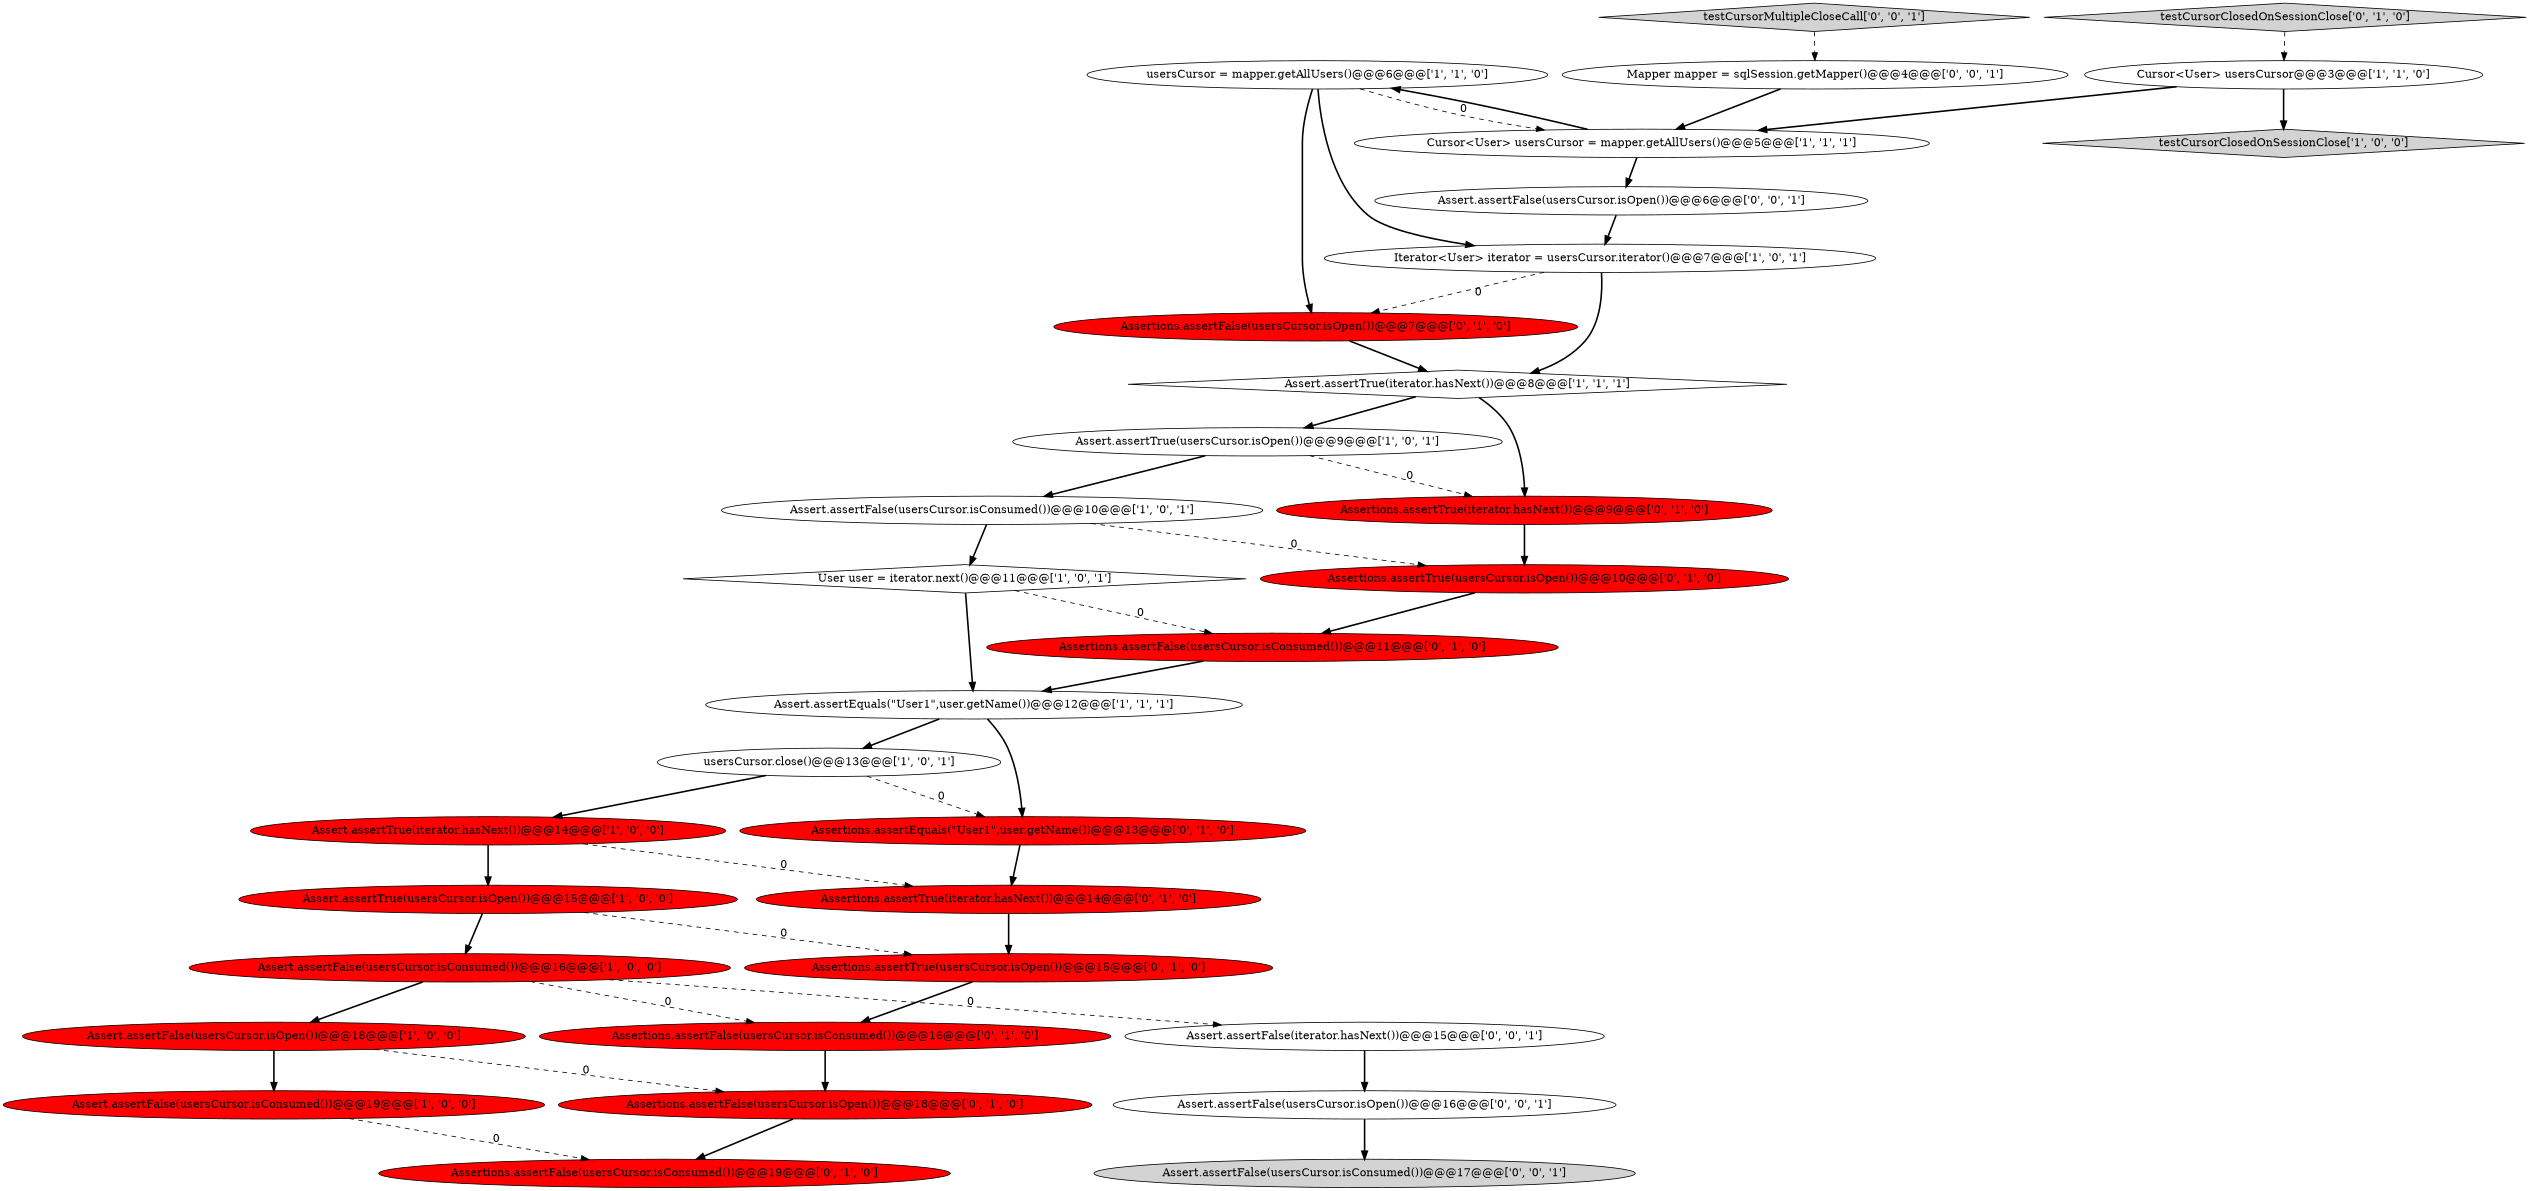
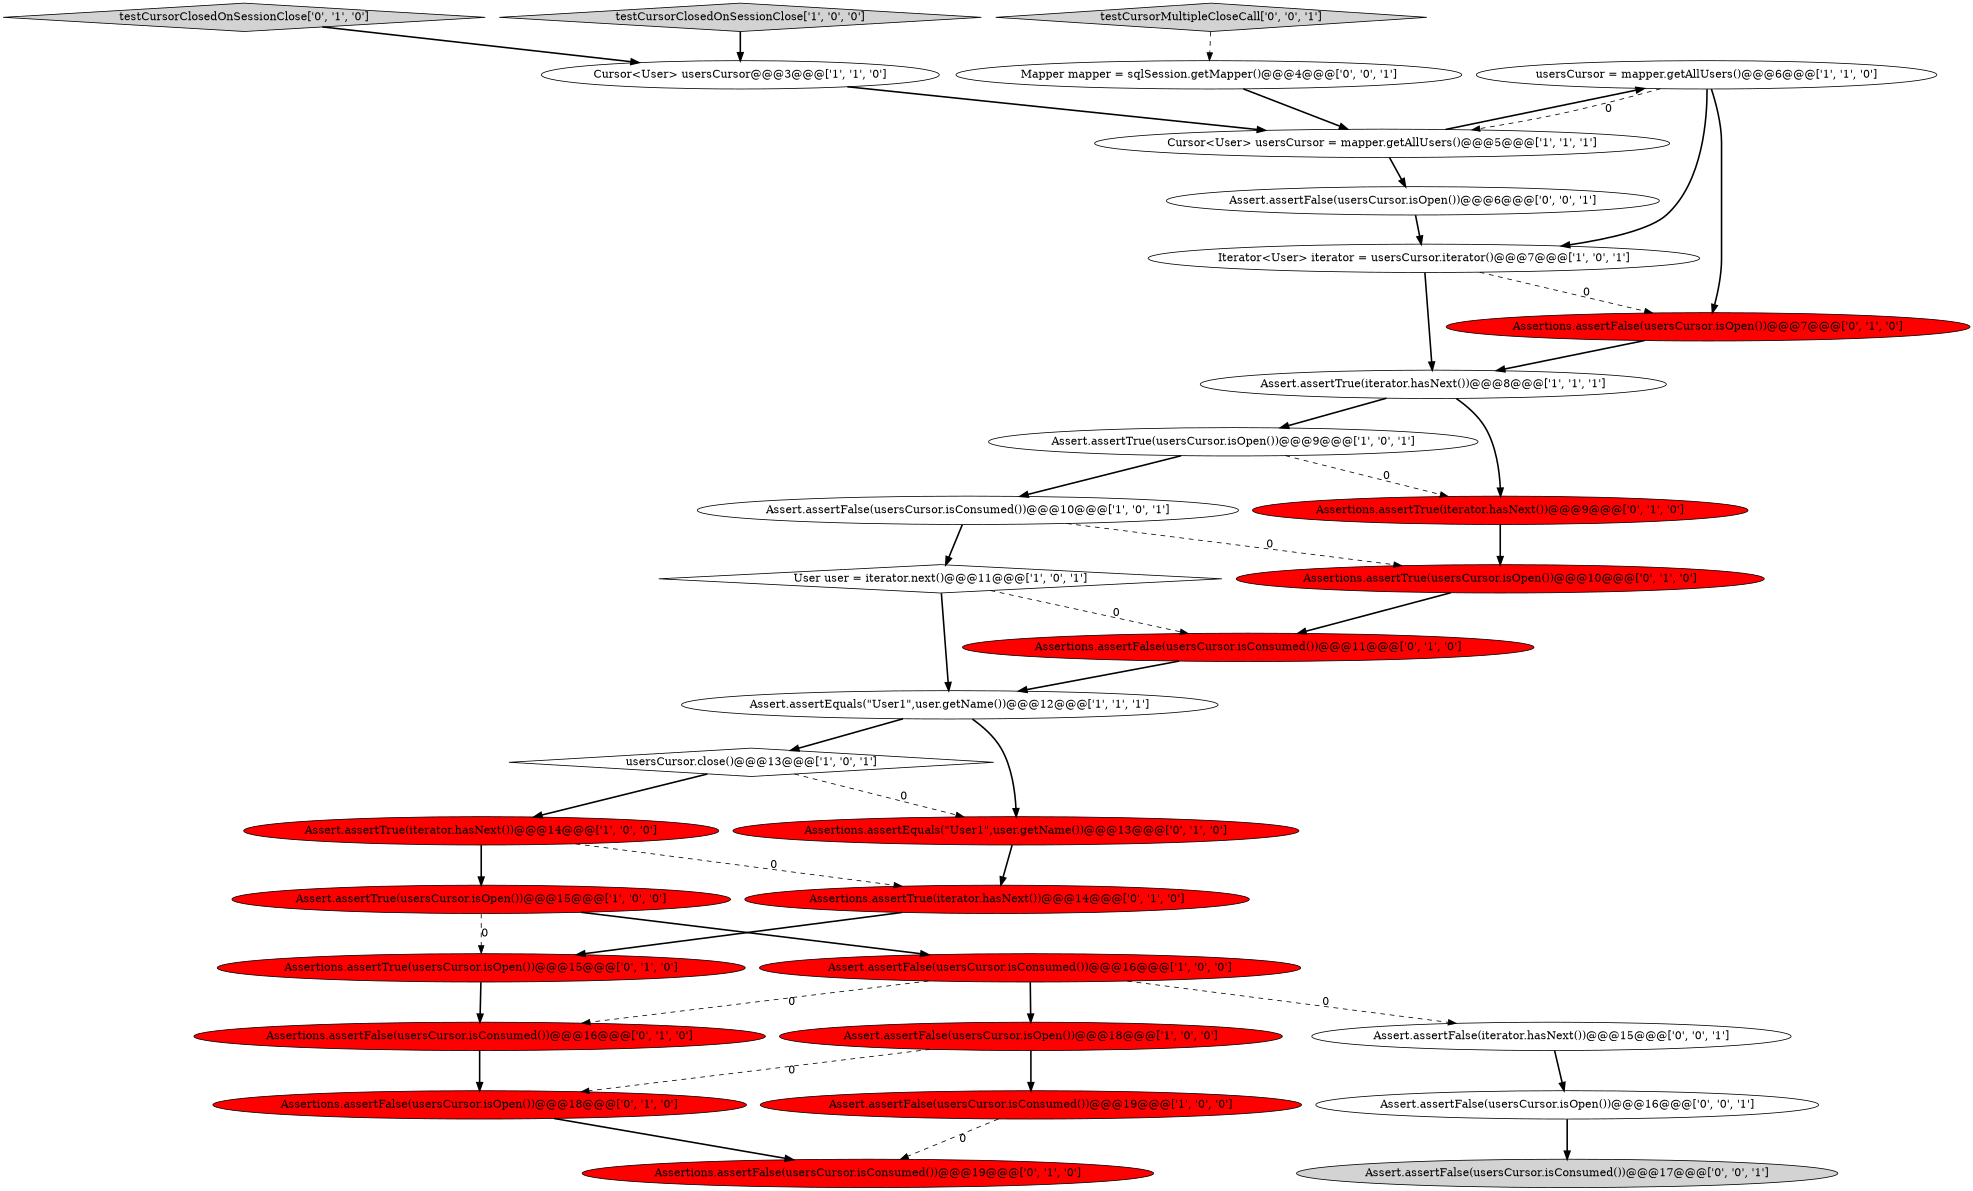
(2284, 42) -> (477, 44)
(2284, 105) -> (740, 42)
(1458, 384) -> (1433, 384)
(829, 762) -> (751, 762)
